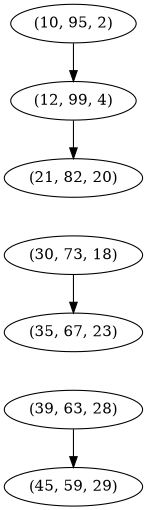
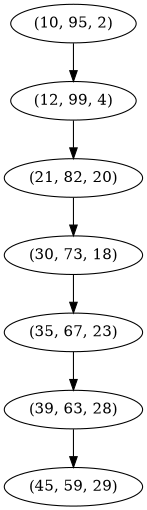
none -> (73, 211)
none -> (73, 366)
